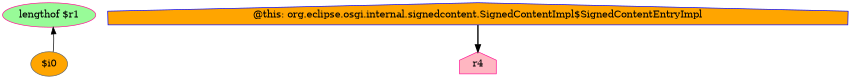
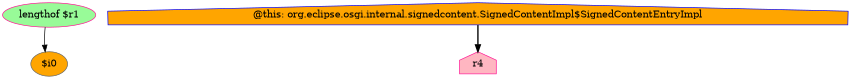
(54, 43) -> (45, 36)
